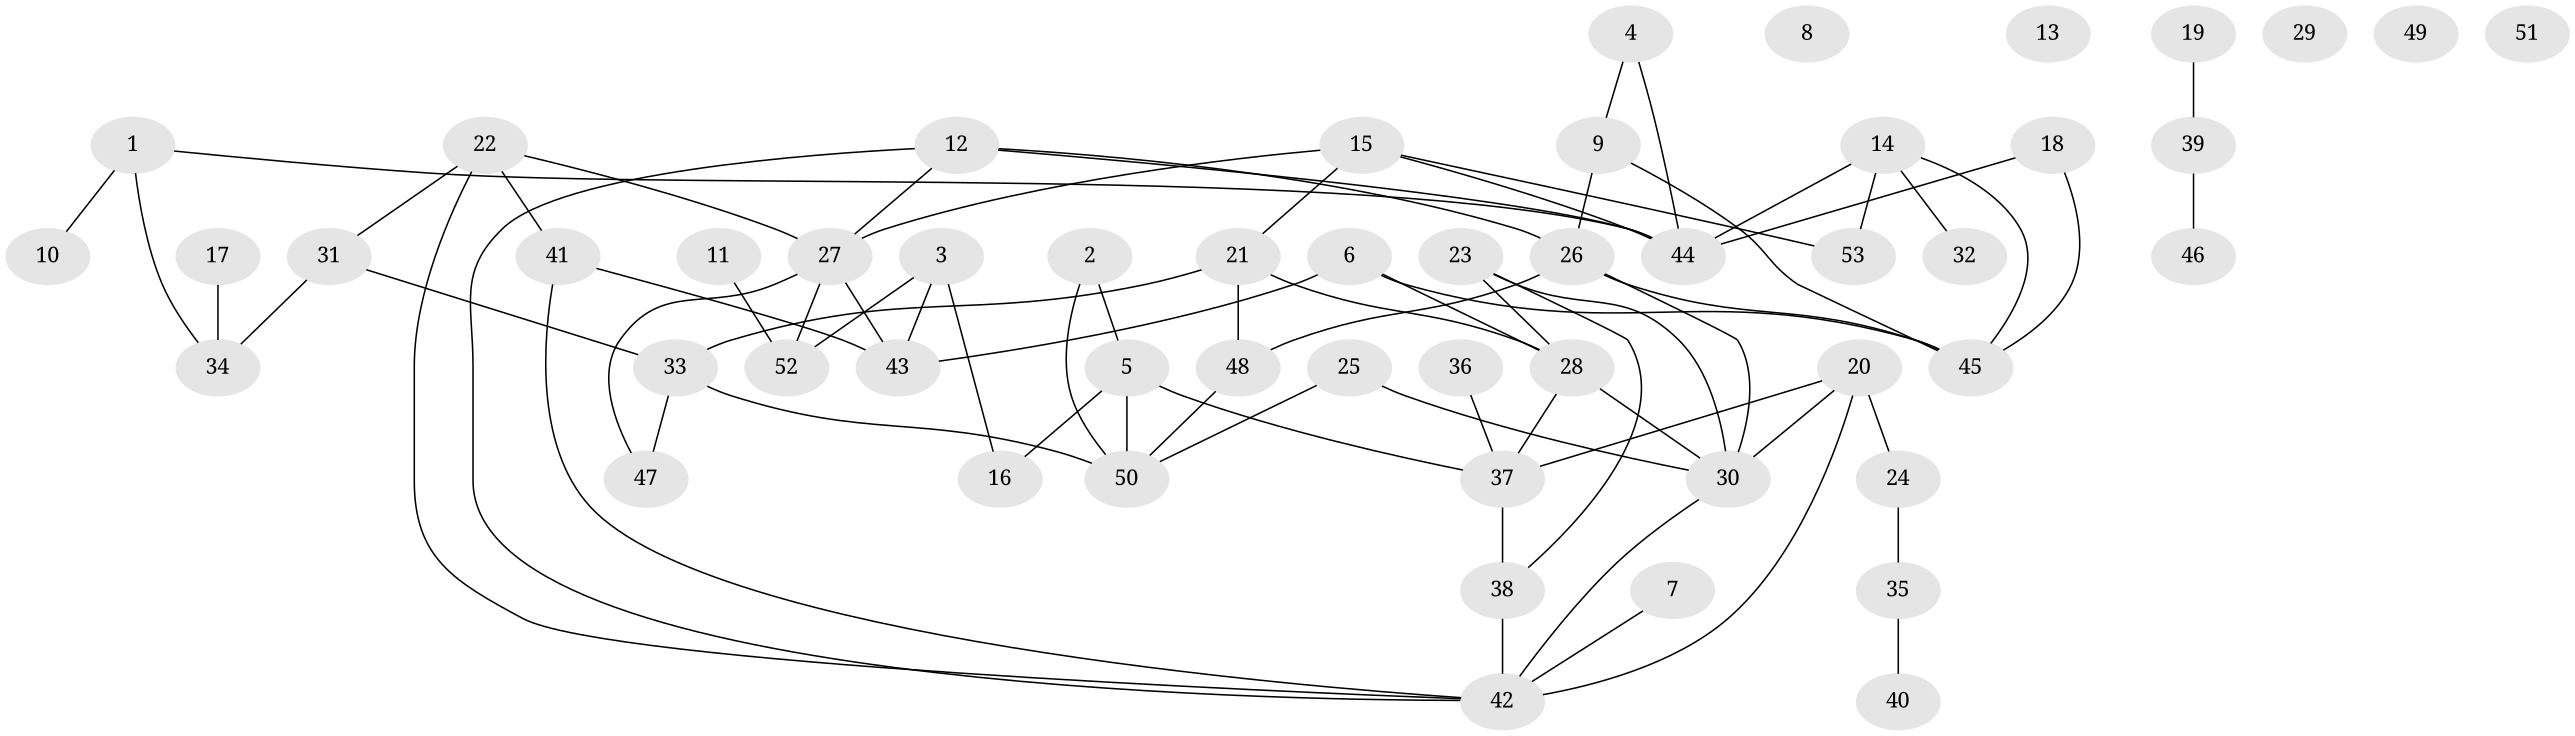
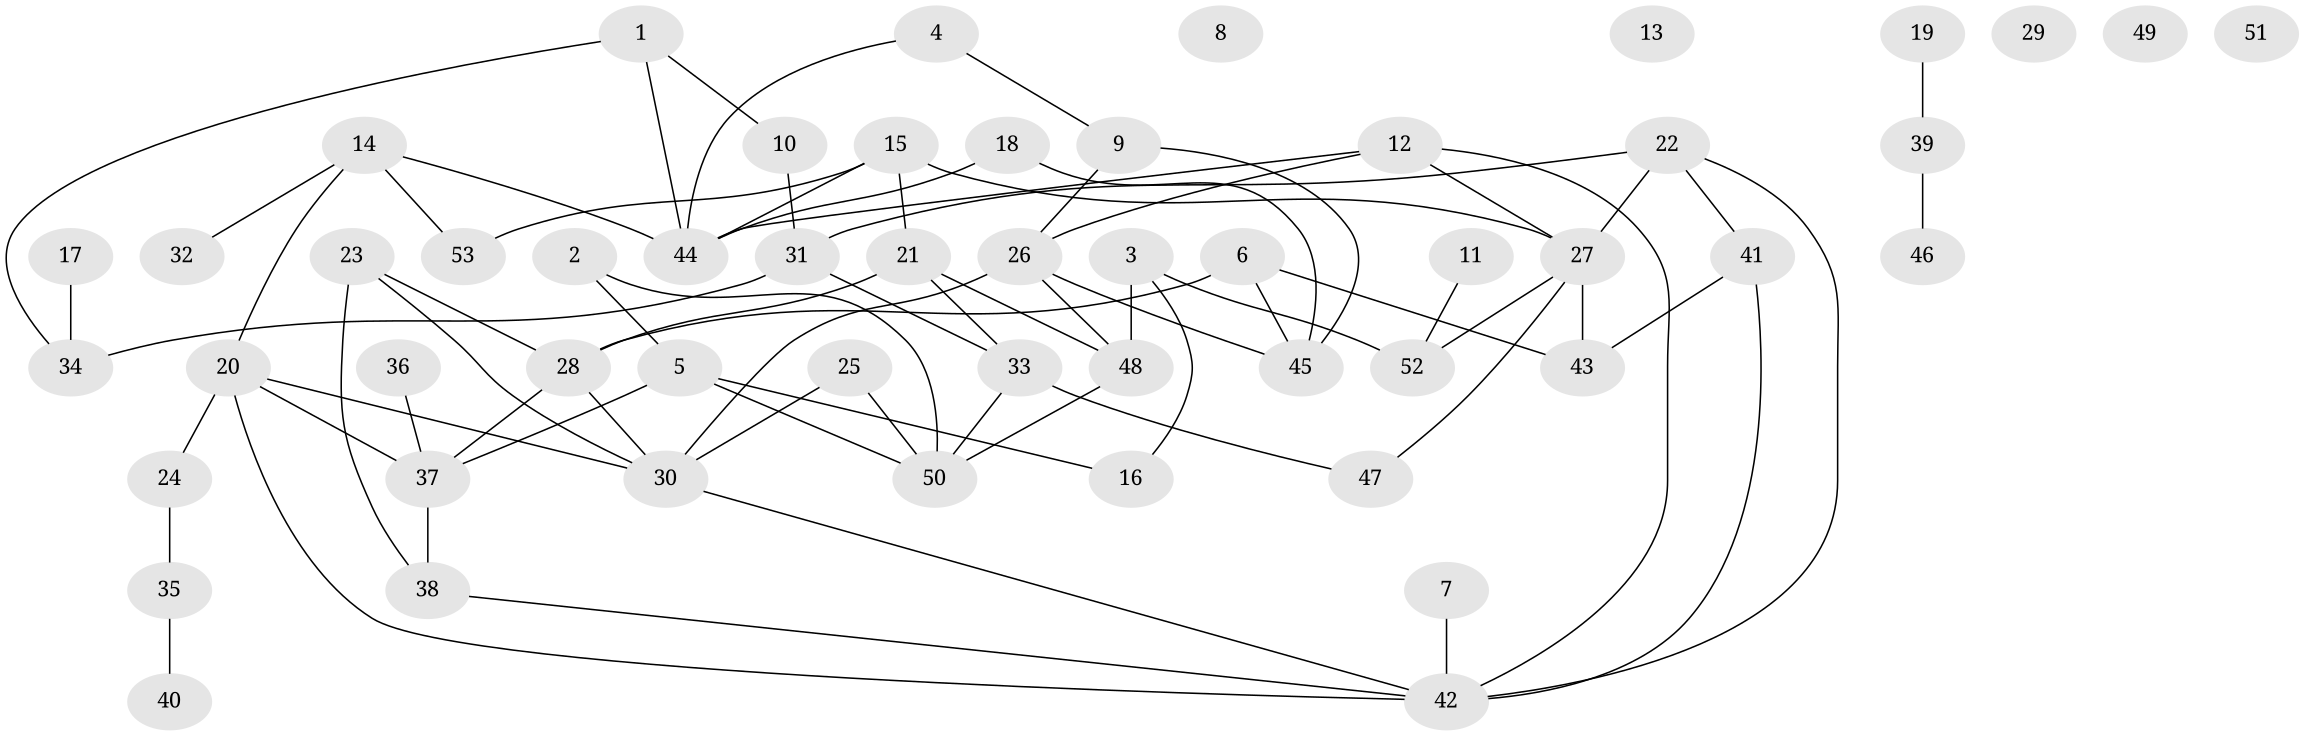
none -> (791, 201)
(2020, 229) -> (283, 250)
(917, 318) -> (1131, 317)
